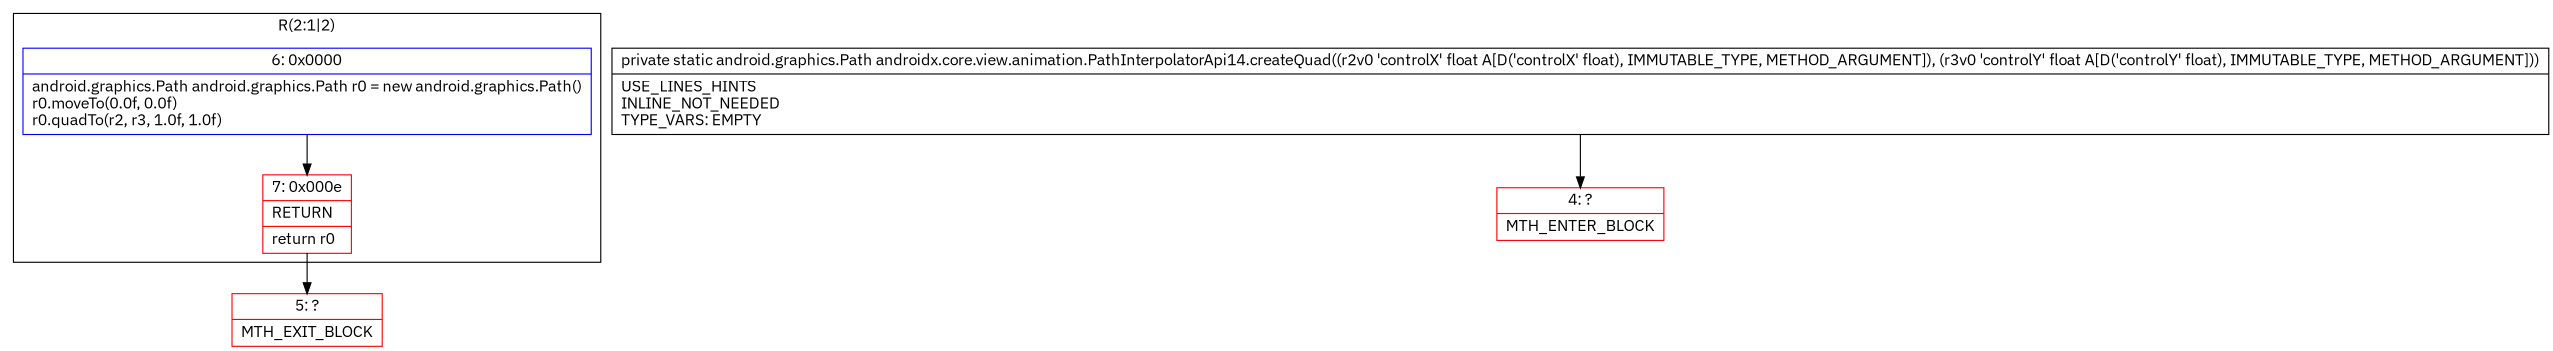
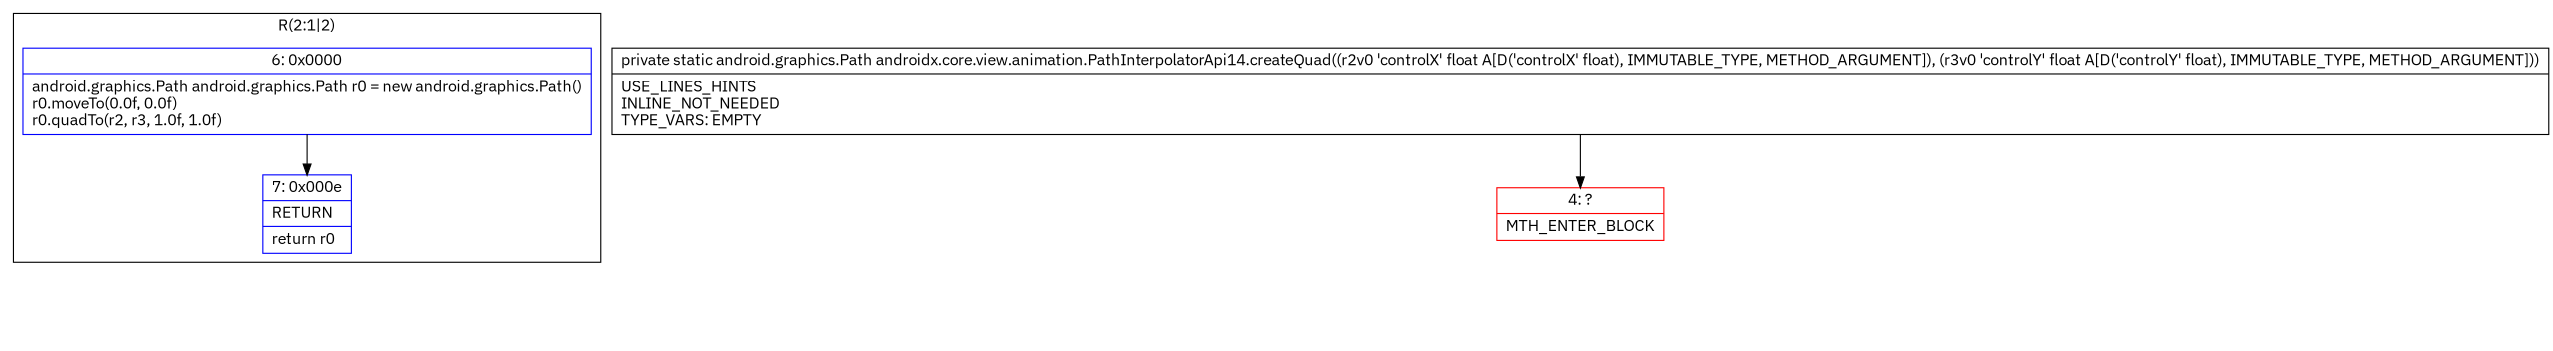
(307, 214) -> (307, 214)
(307, 320) -> none
